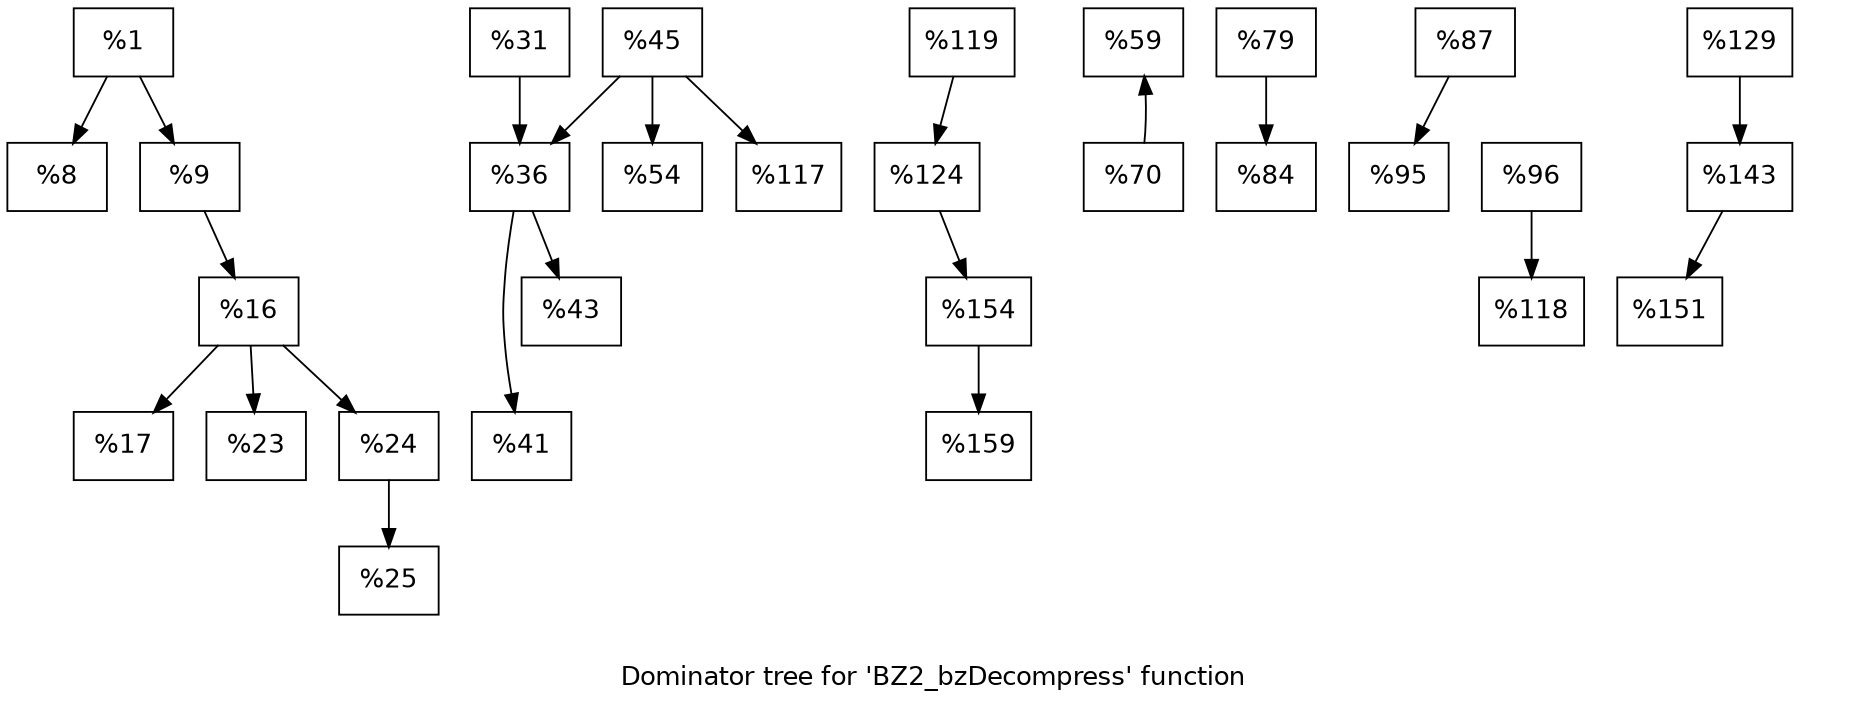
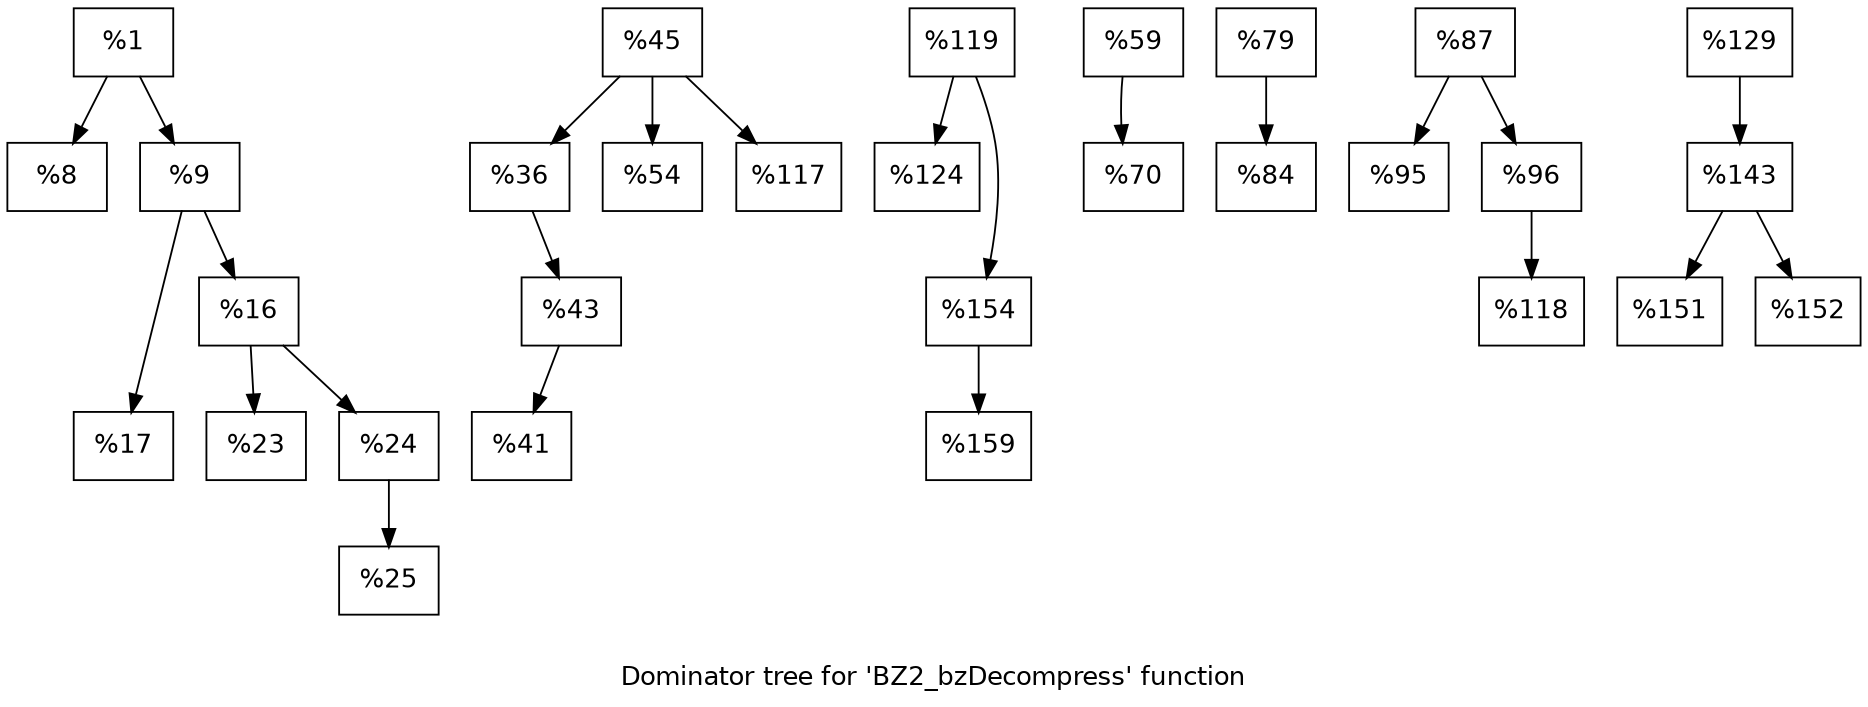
(520, 42) -> none
none -> (1494, 101)
(1146, 119) -> (1121, 101)
(949, 236) -> (998, 167)
(503, 302) -> (550, 370)
none -> (1808, 311)
(193, 372) -> (159, 302)
